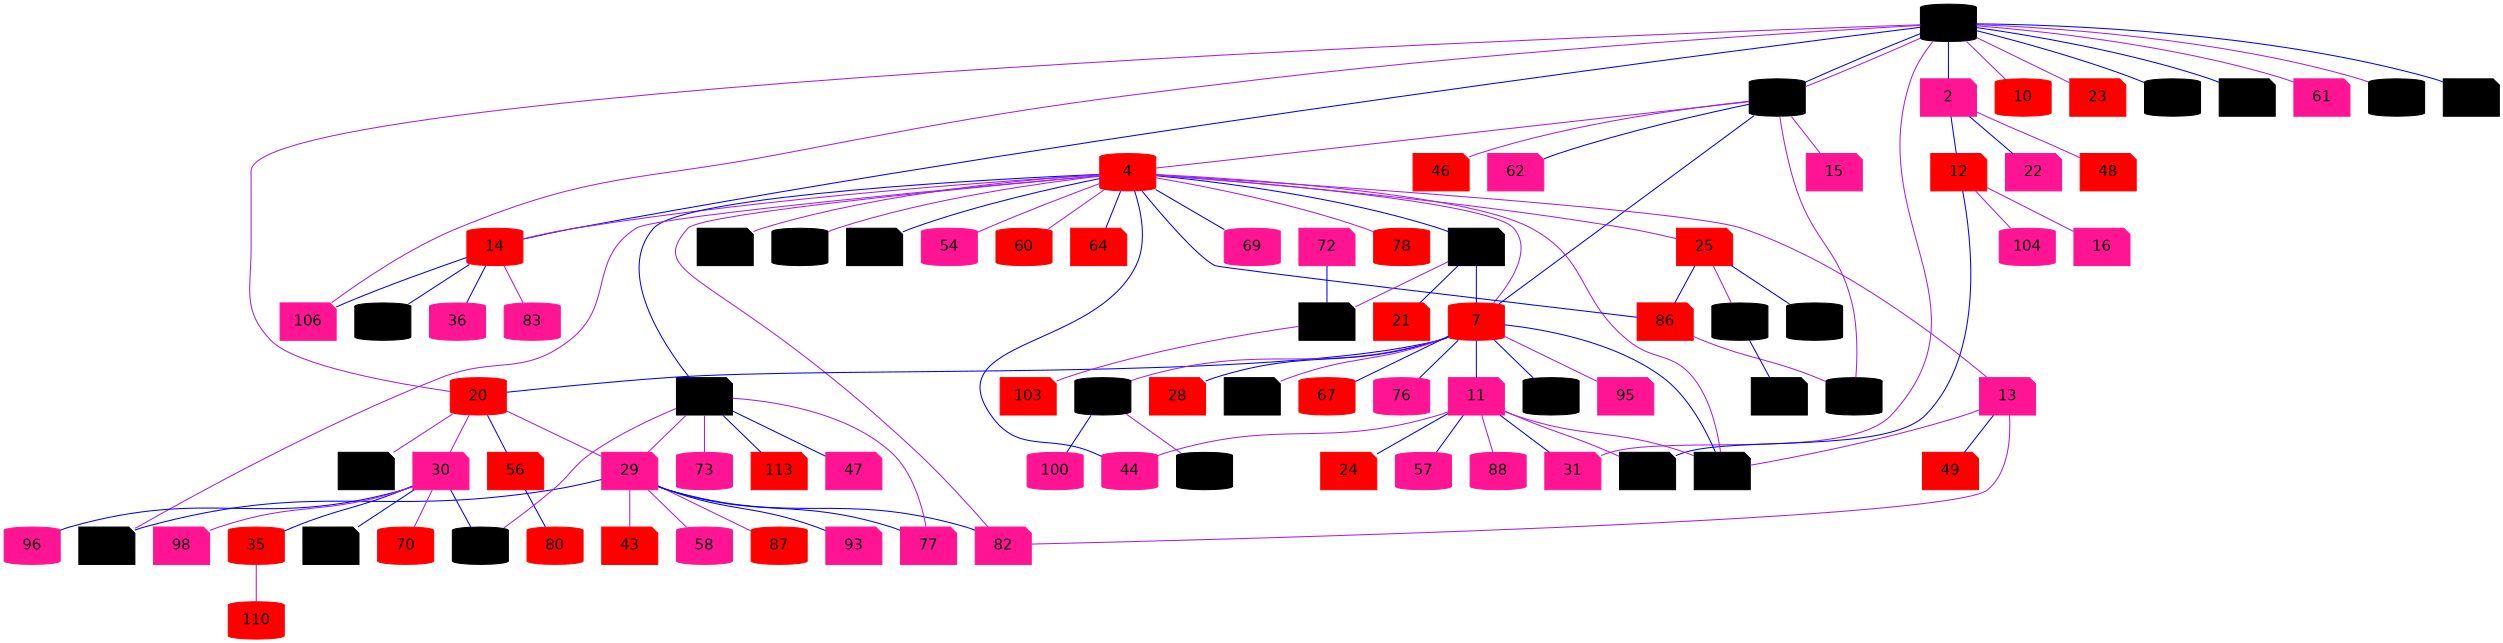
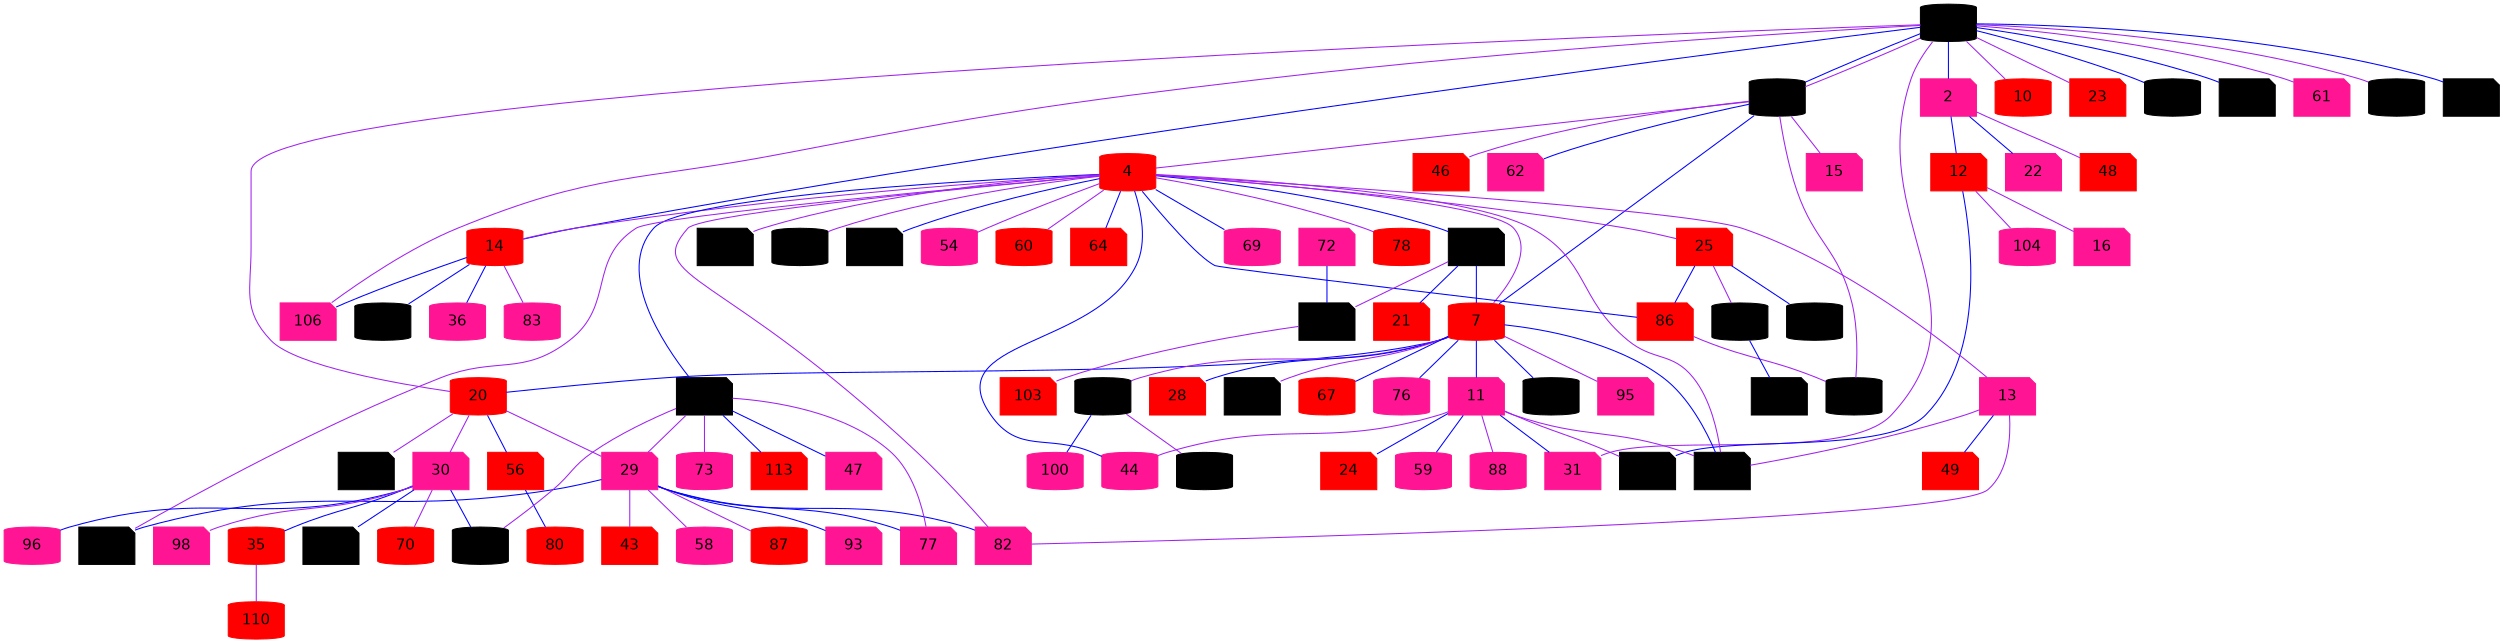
(1423, 471) -> (1423, 471)
